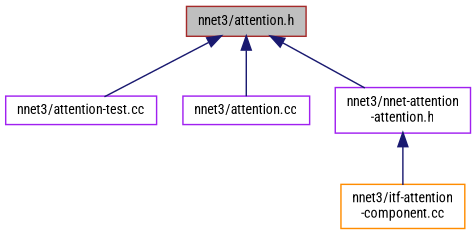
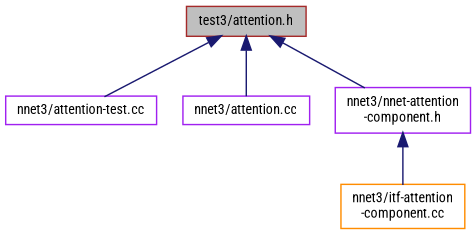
(246, 21) -> (246, 21)
(403, 110) -> (403, 110)
